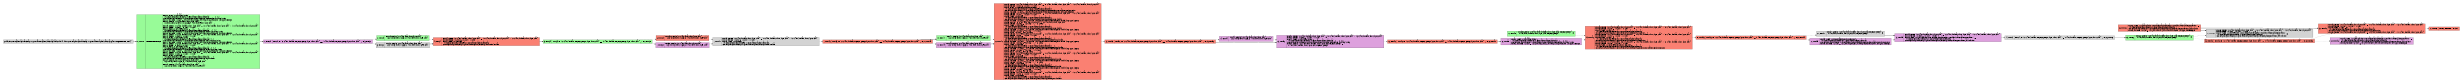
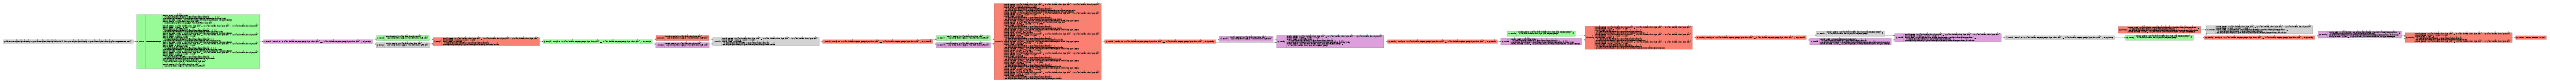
(2259, 28) -> (2403, 36)
